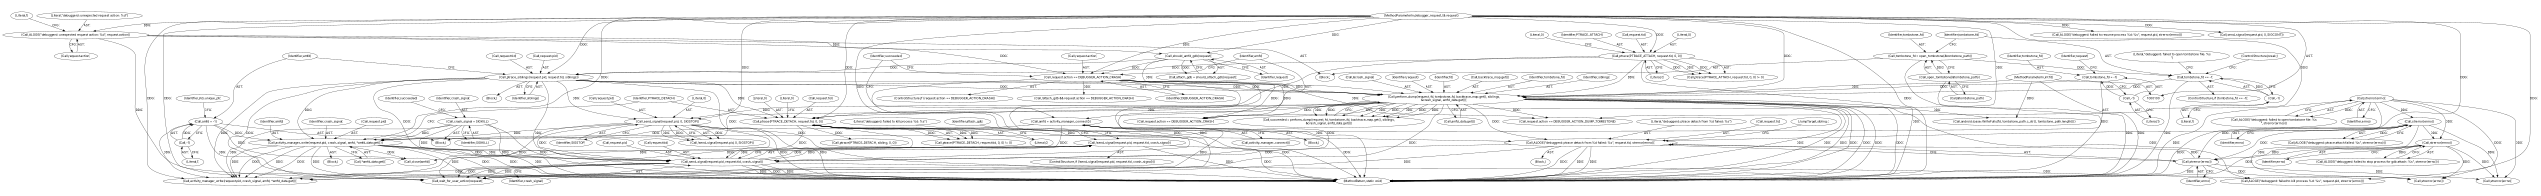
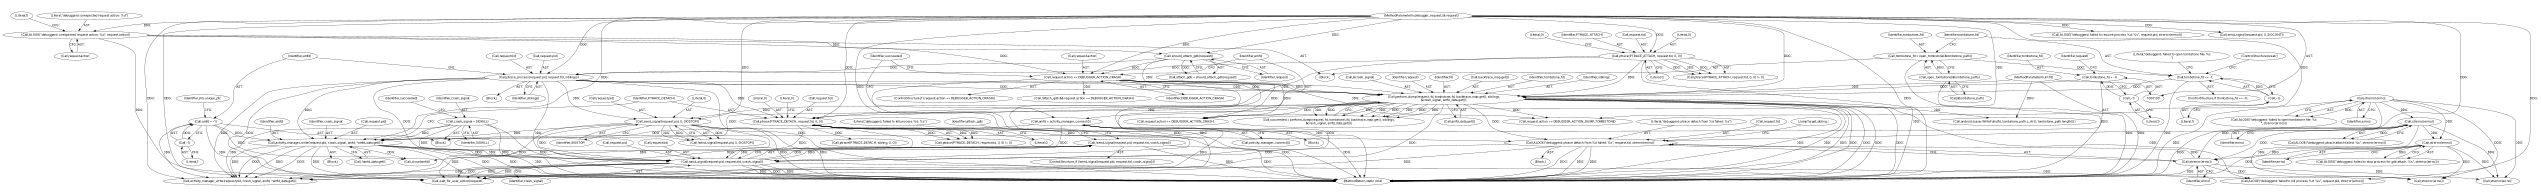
(1189, 56) -> (1189, 56)
(539, 77) -> (539, 77)
